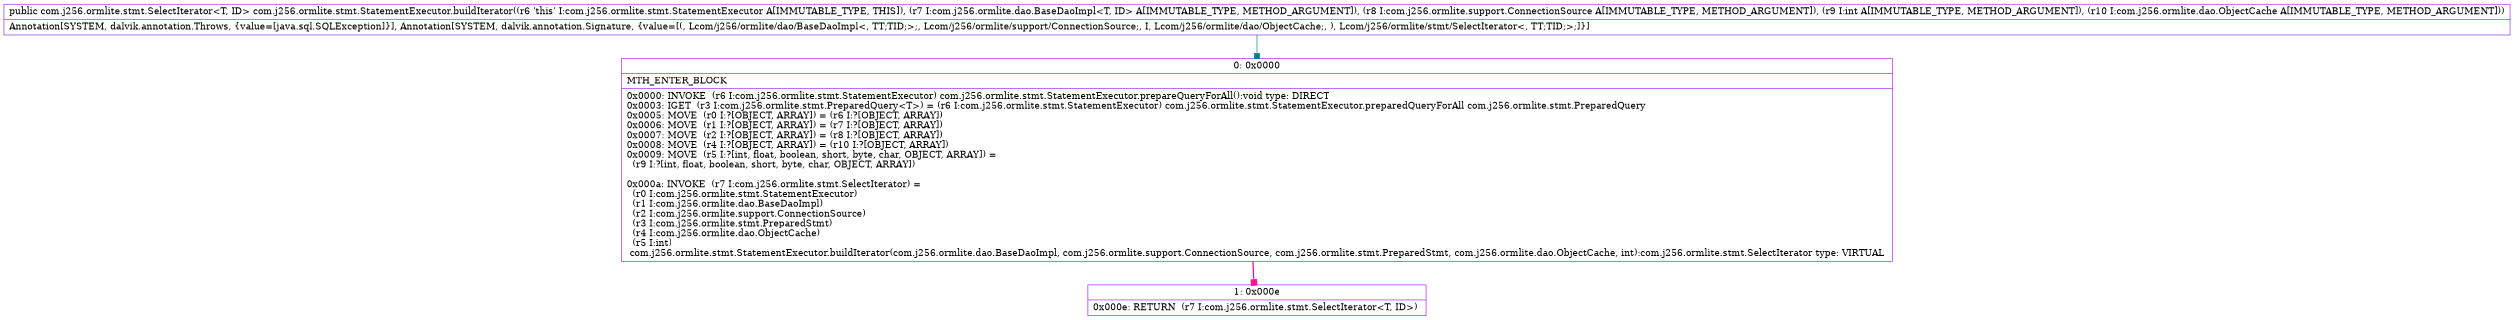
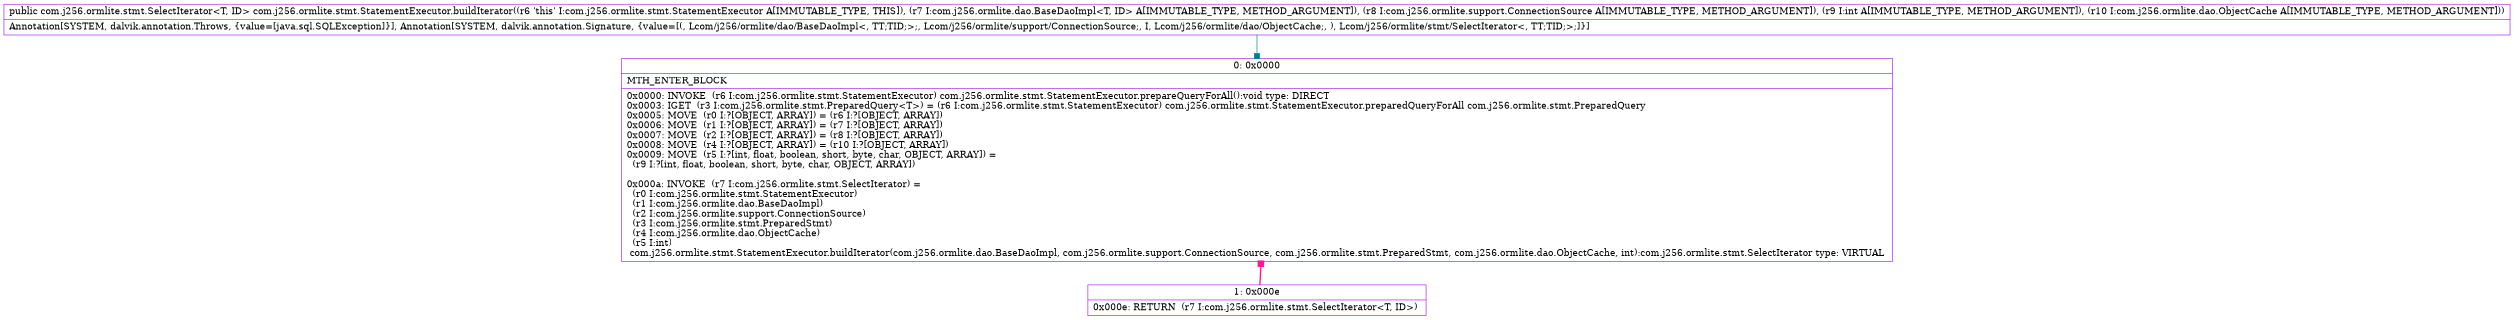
(1253, 270) -> (1260, 276)
